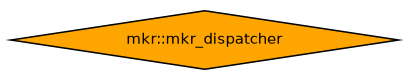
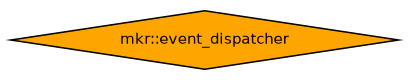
(205, 40) -> (205, 40)
